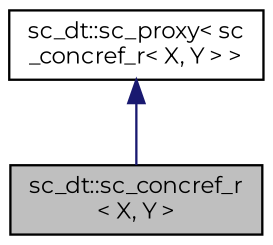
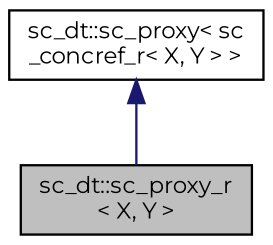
(136, 200) -> (136, 200)
